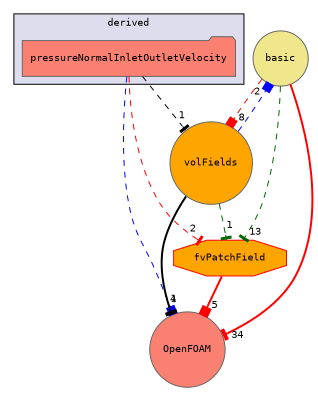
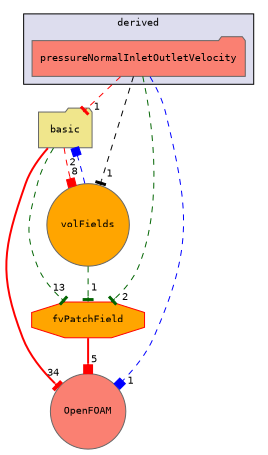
(281, 59) -> (65, 130)
none -> (104, 93)
(143, 167) -> (153, 192)
(163, 251) -> none
